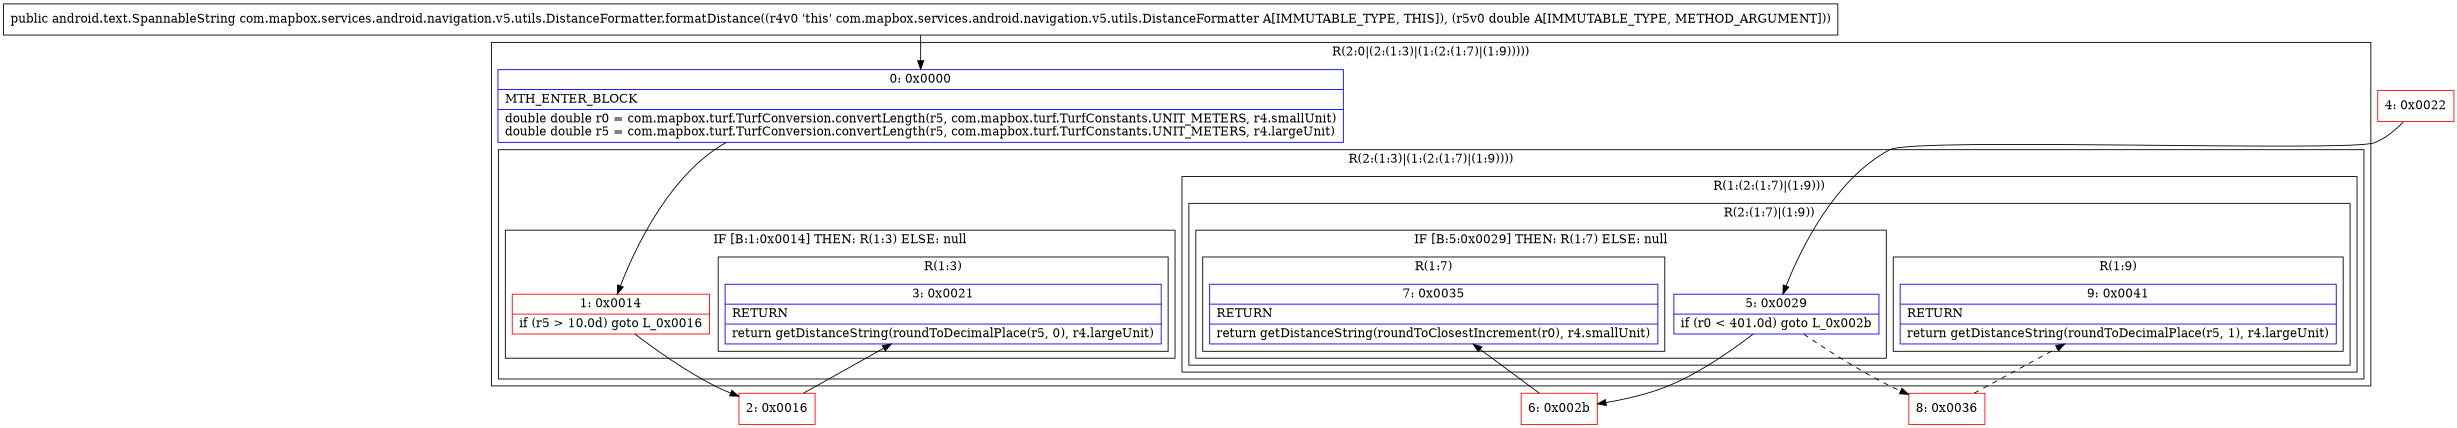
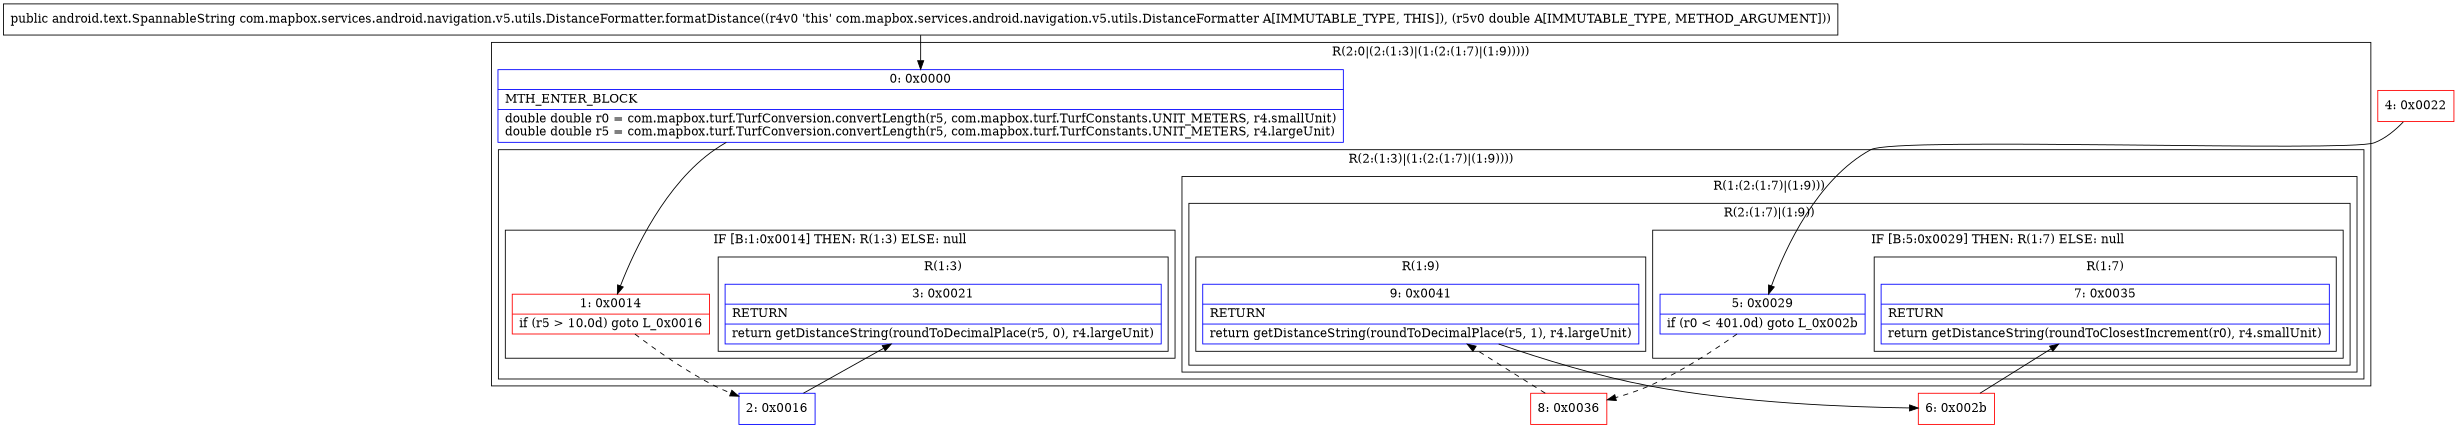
(681, 366) -> (681, 366)
(1654, 391) -> (1701, 394)
(777, 409) -> (777, 409)
